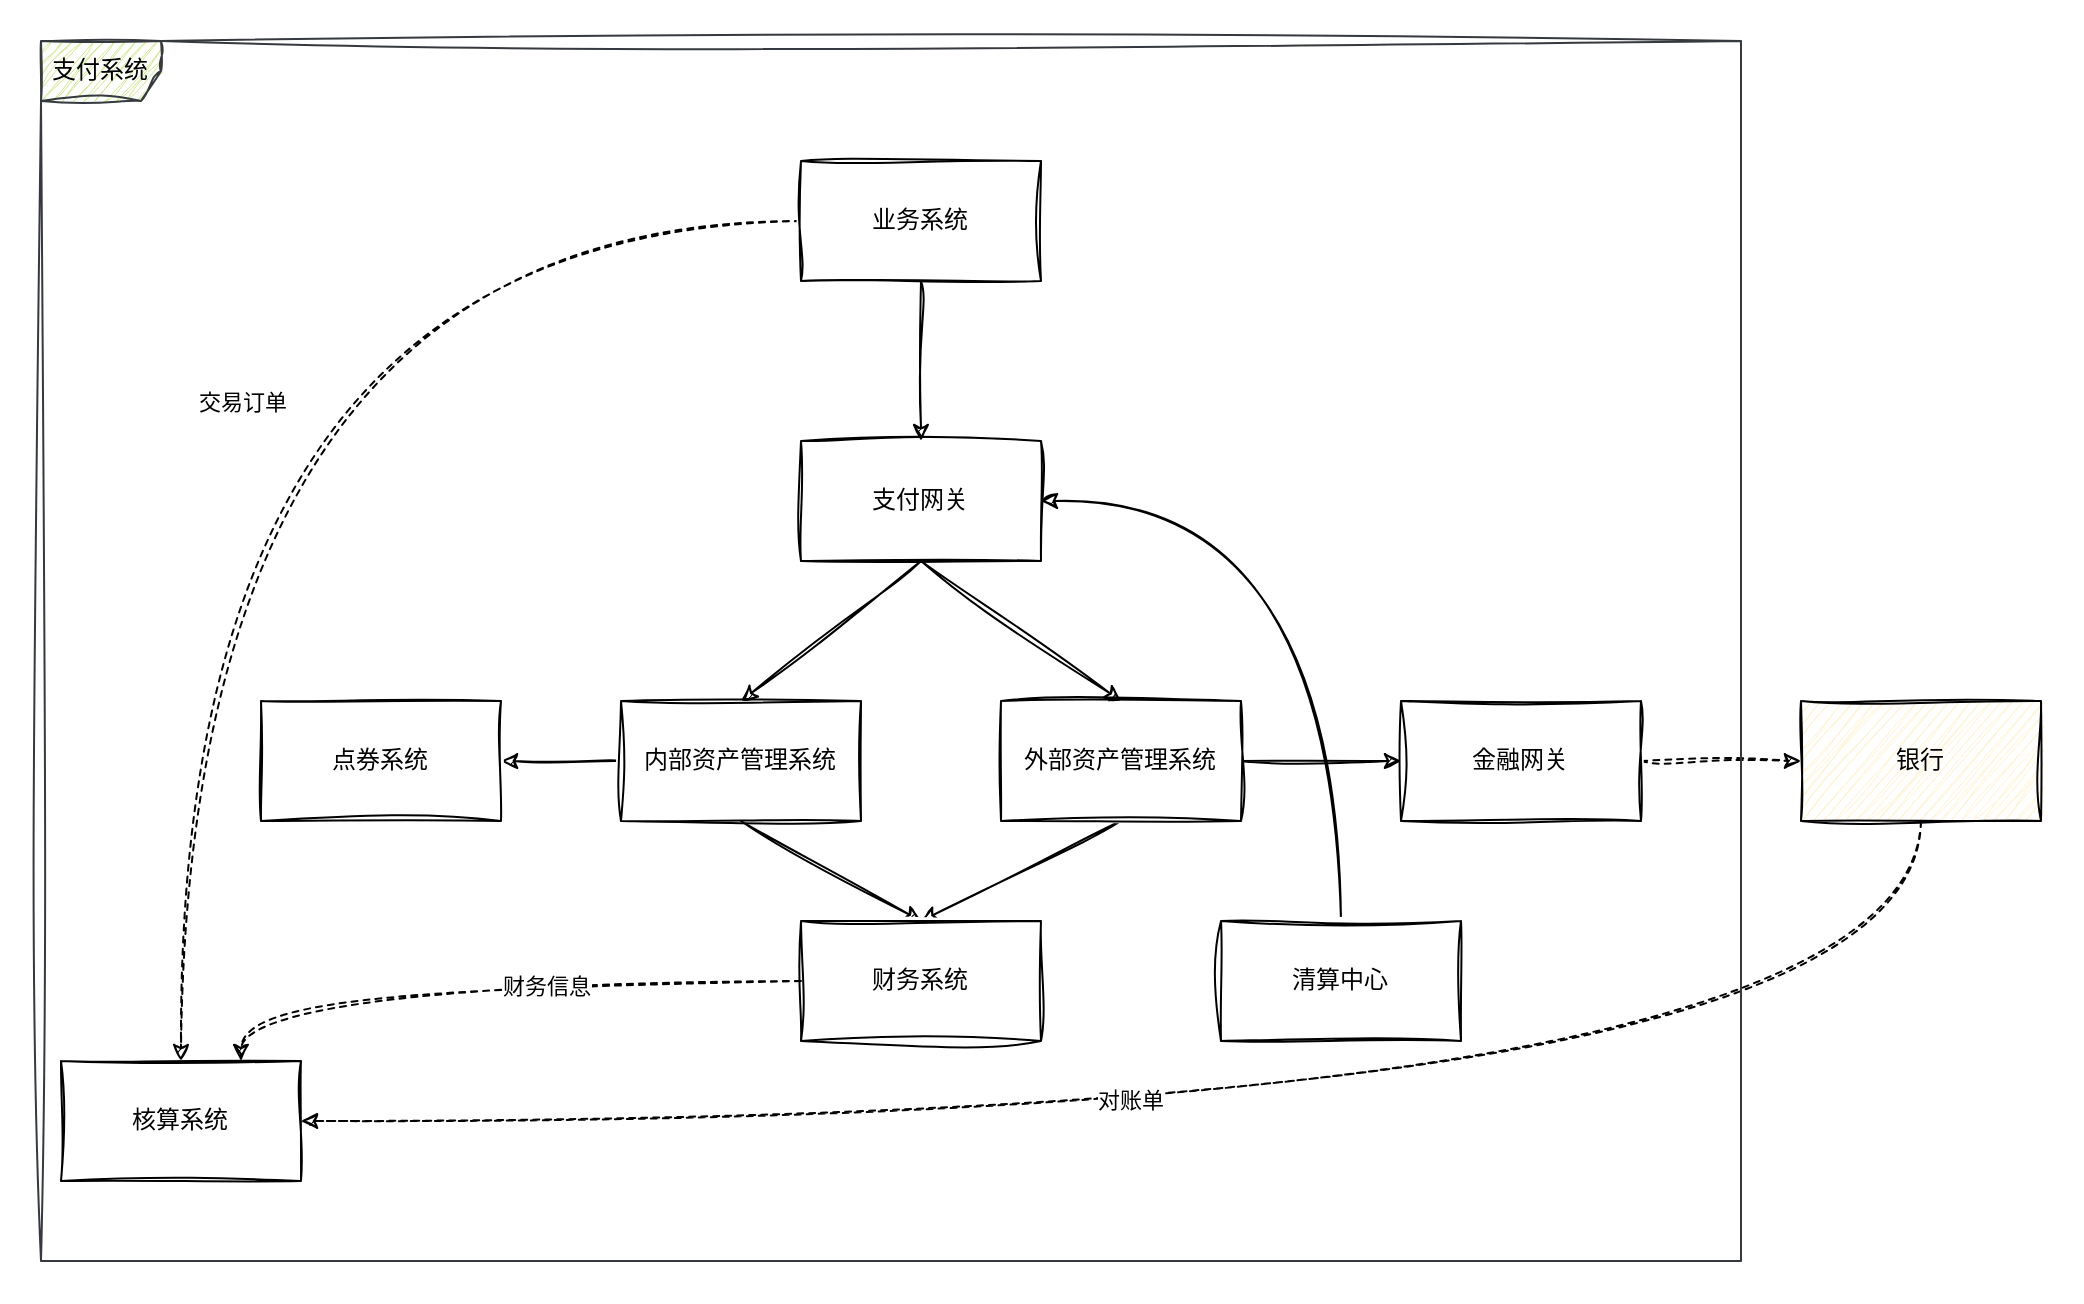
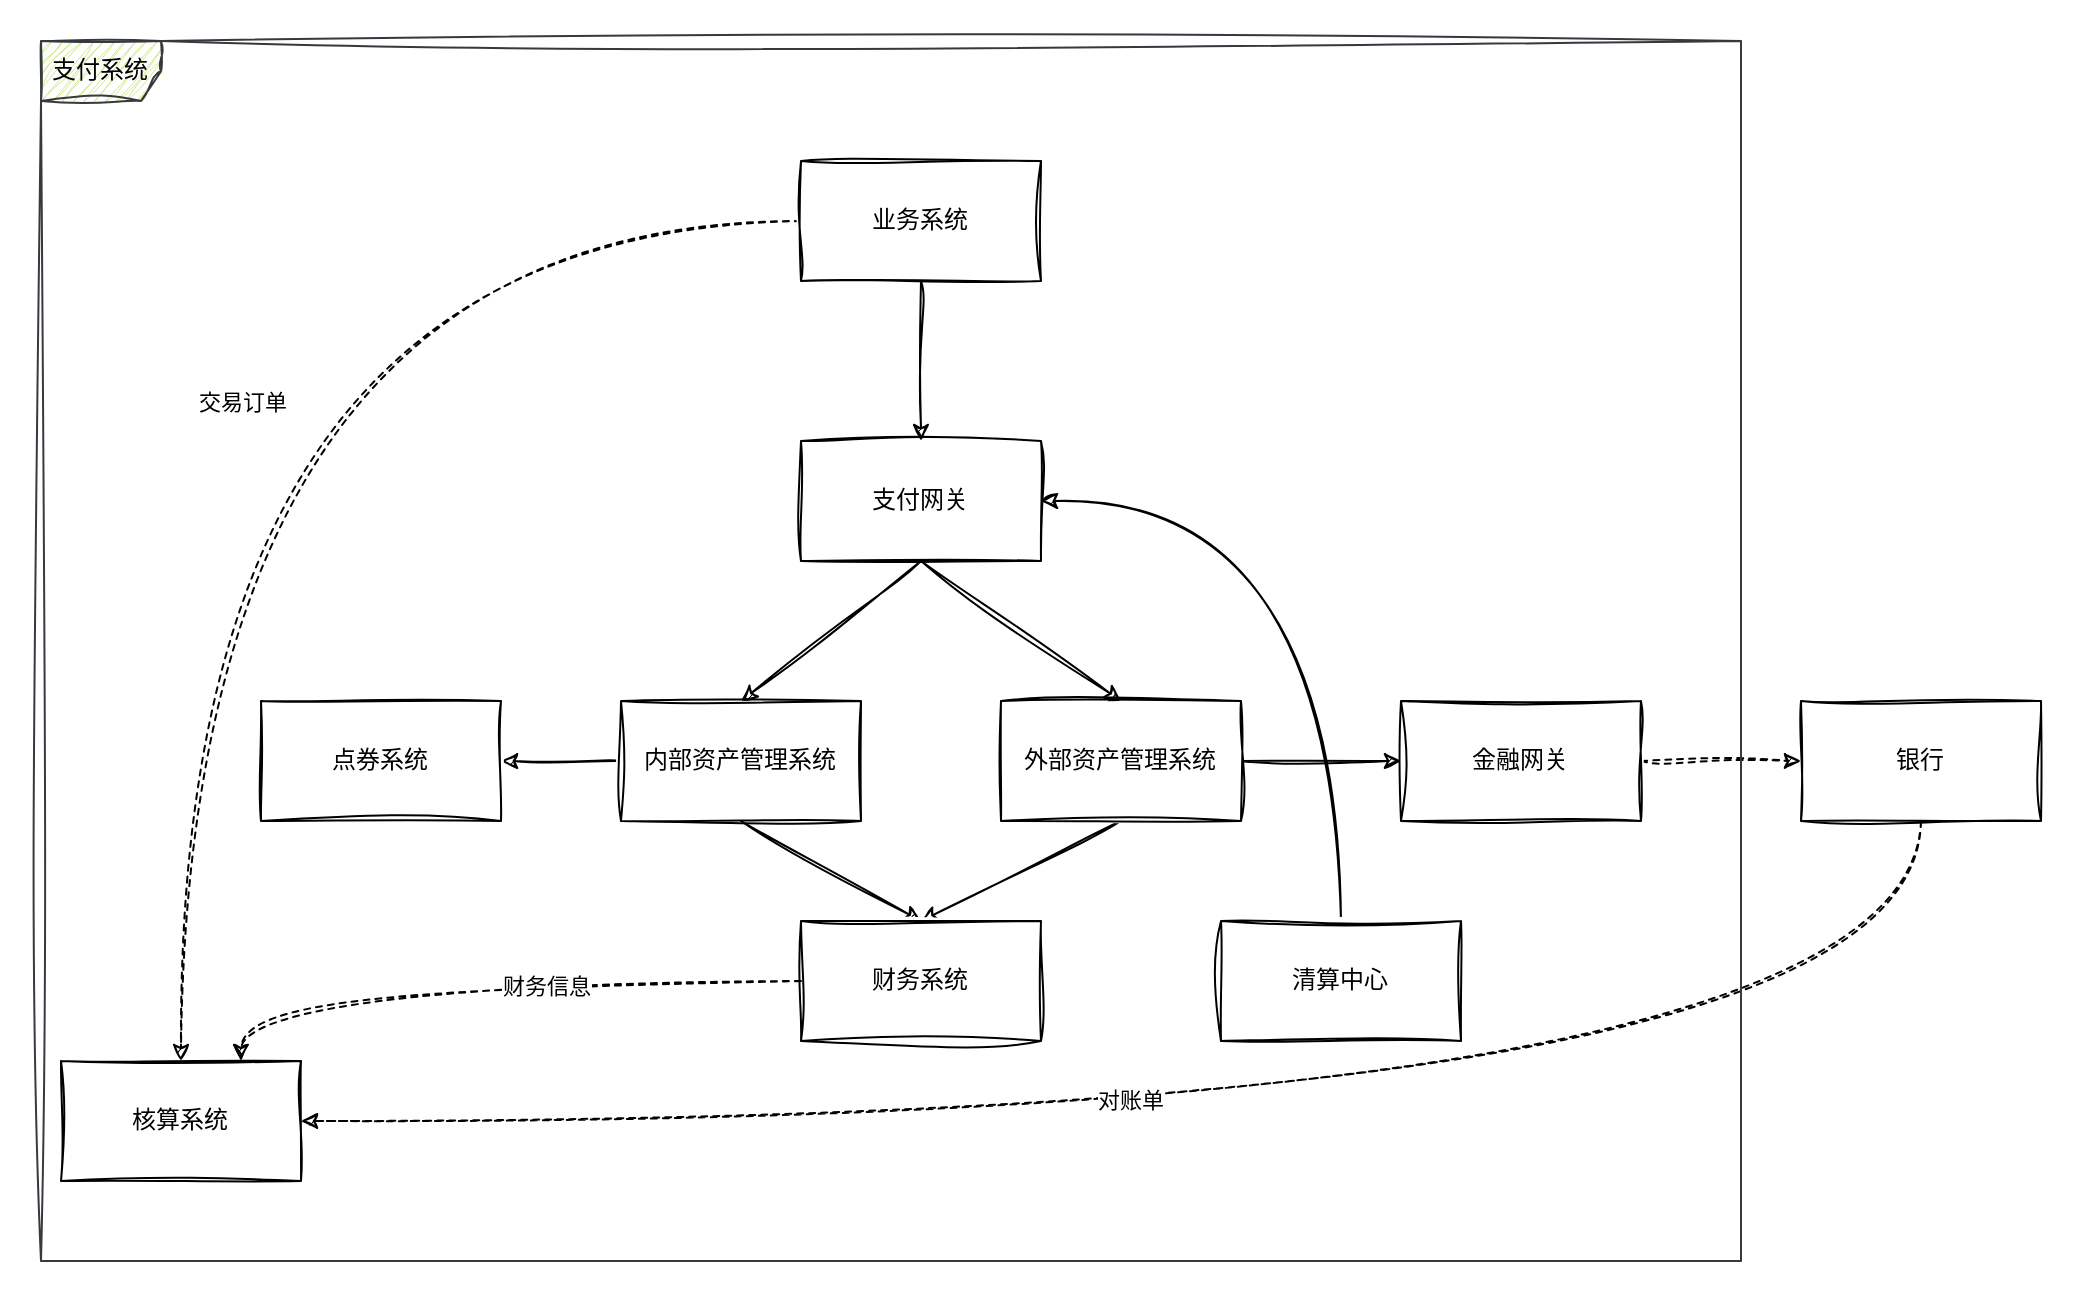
(1921, 761) -> (1921, 761)
